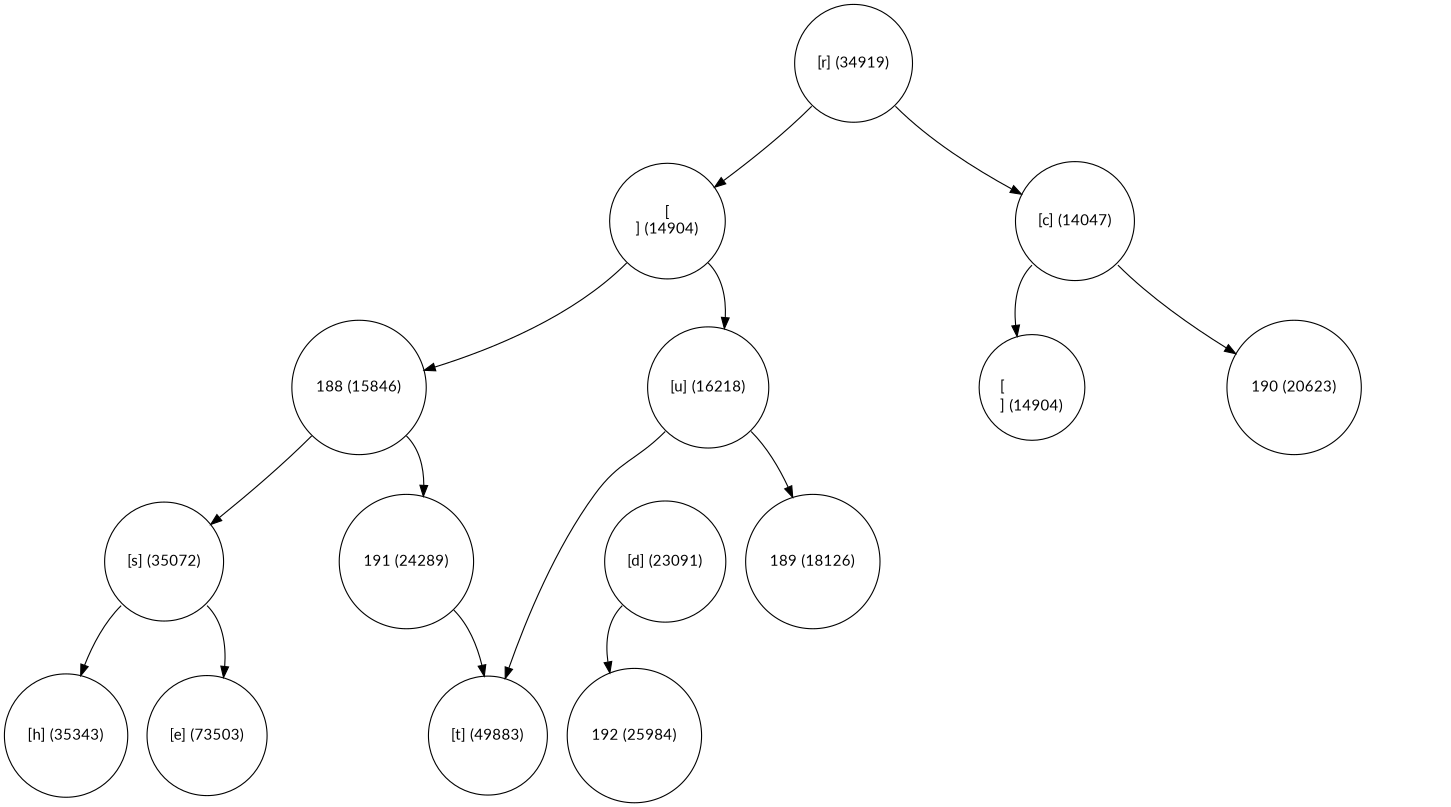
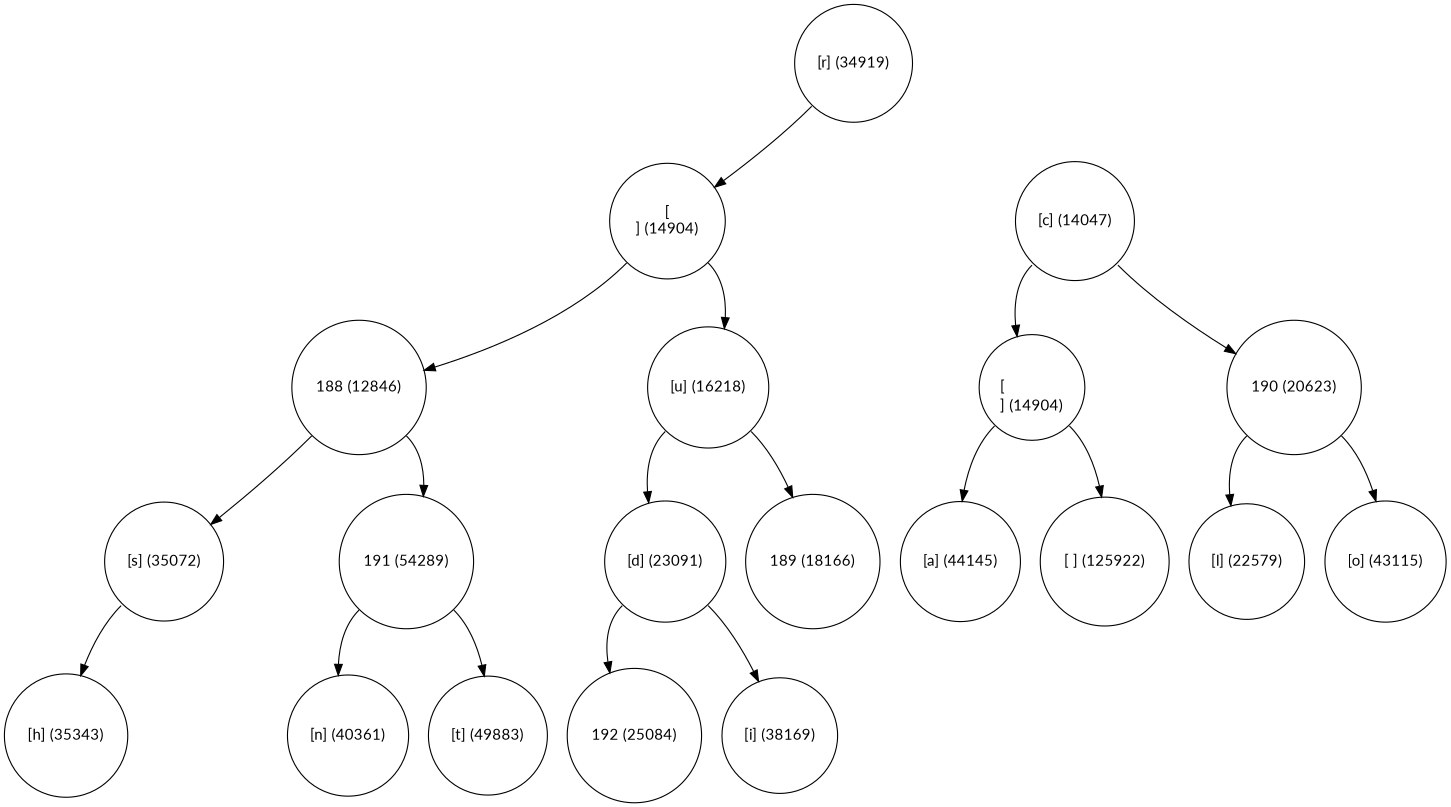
(951, 151) -> none
(359, 387) -> (359, 387)
(568, 536) -> (650, 460)
(406, 562) -> (406, 562)
(813, 562) -> (813, 562)
none -> (960, 562)
none -> (1105, 562)
none -> (1247, 562)
none -> (1386, 562)
(207, 736) -> none
none -> (348, 736)
(634, 736) -> (634, 736)
none -> (780, 736)
